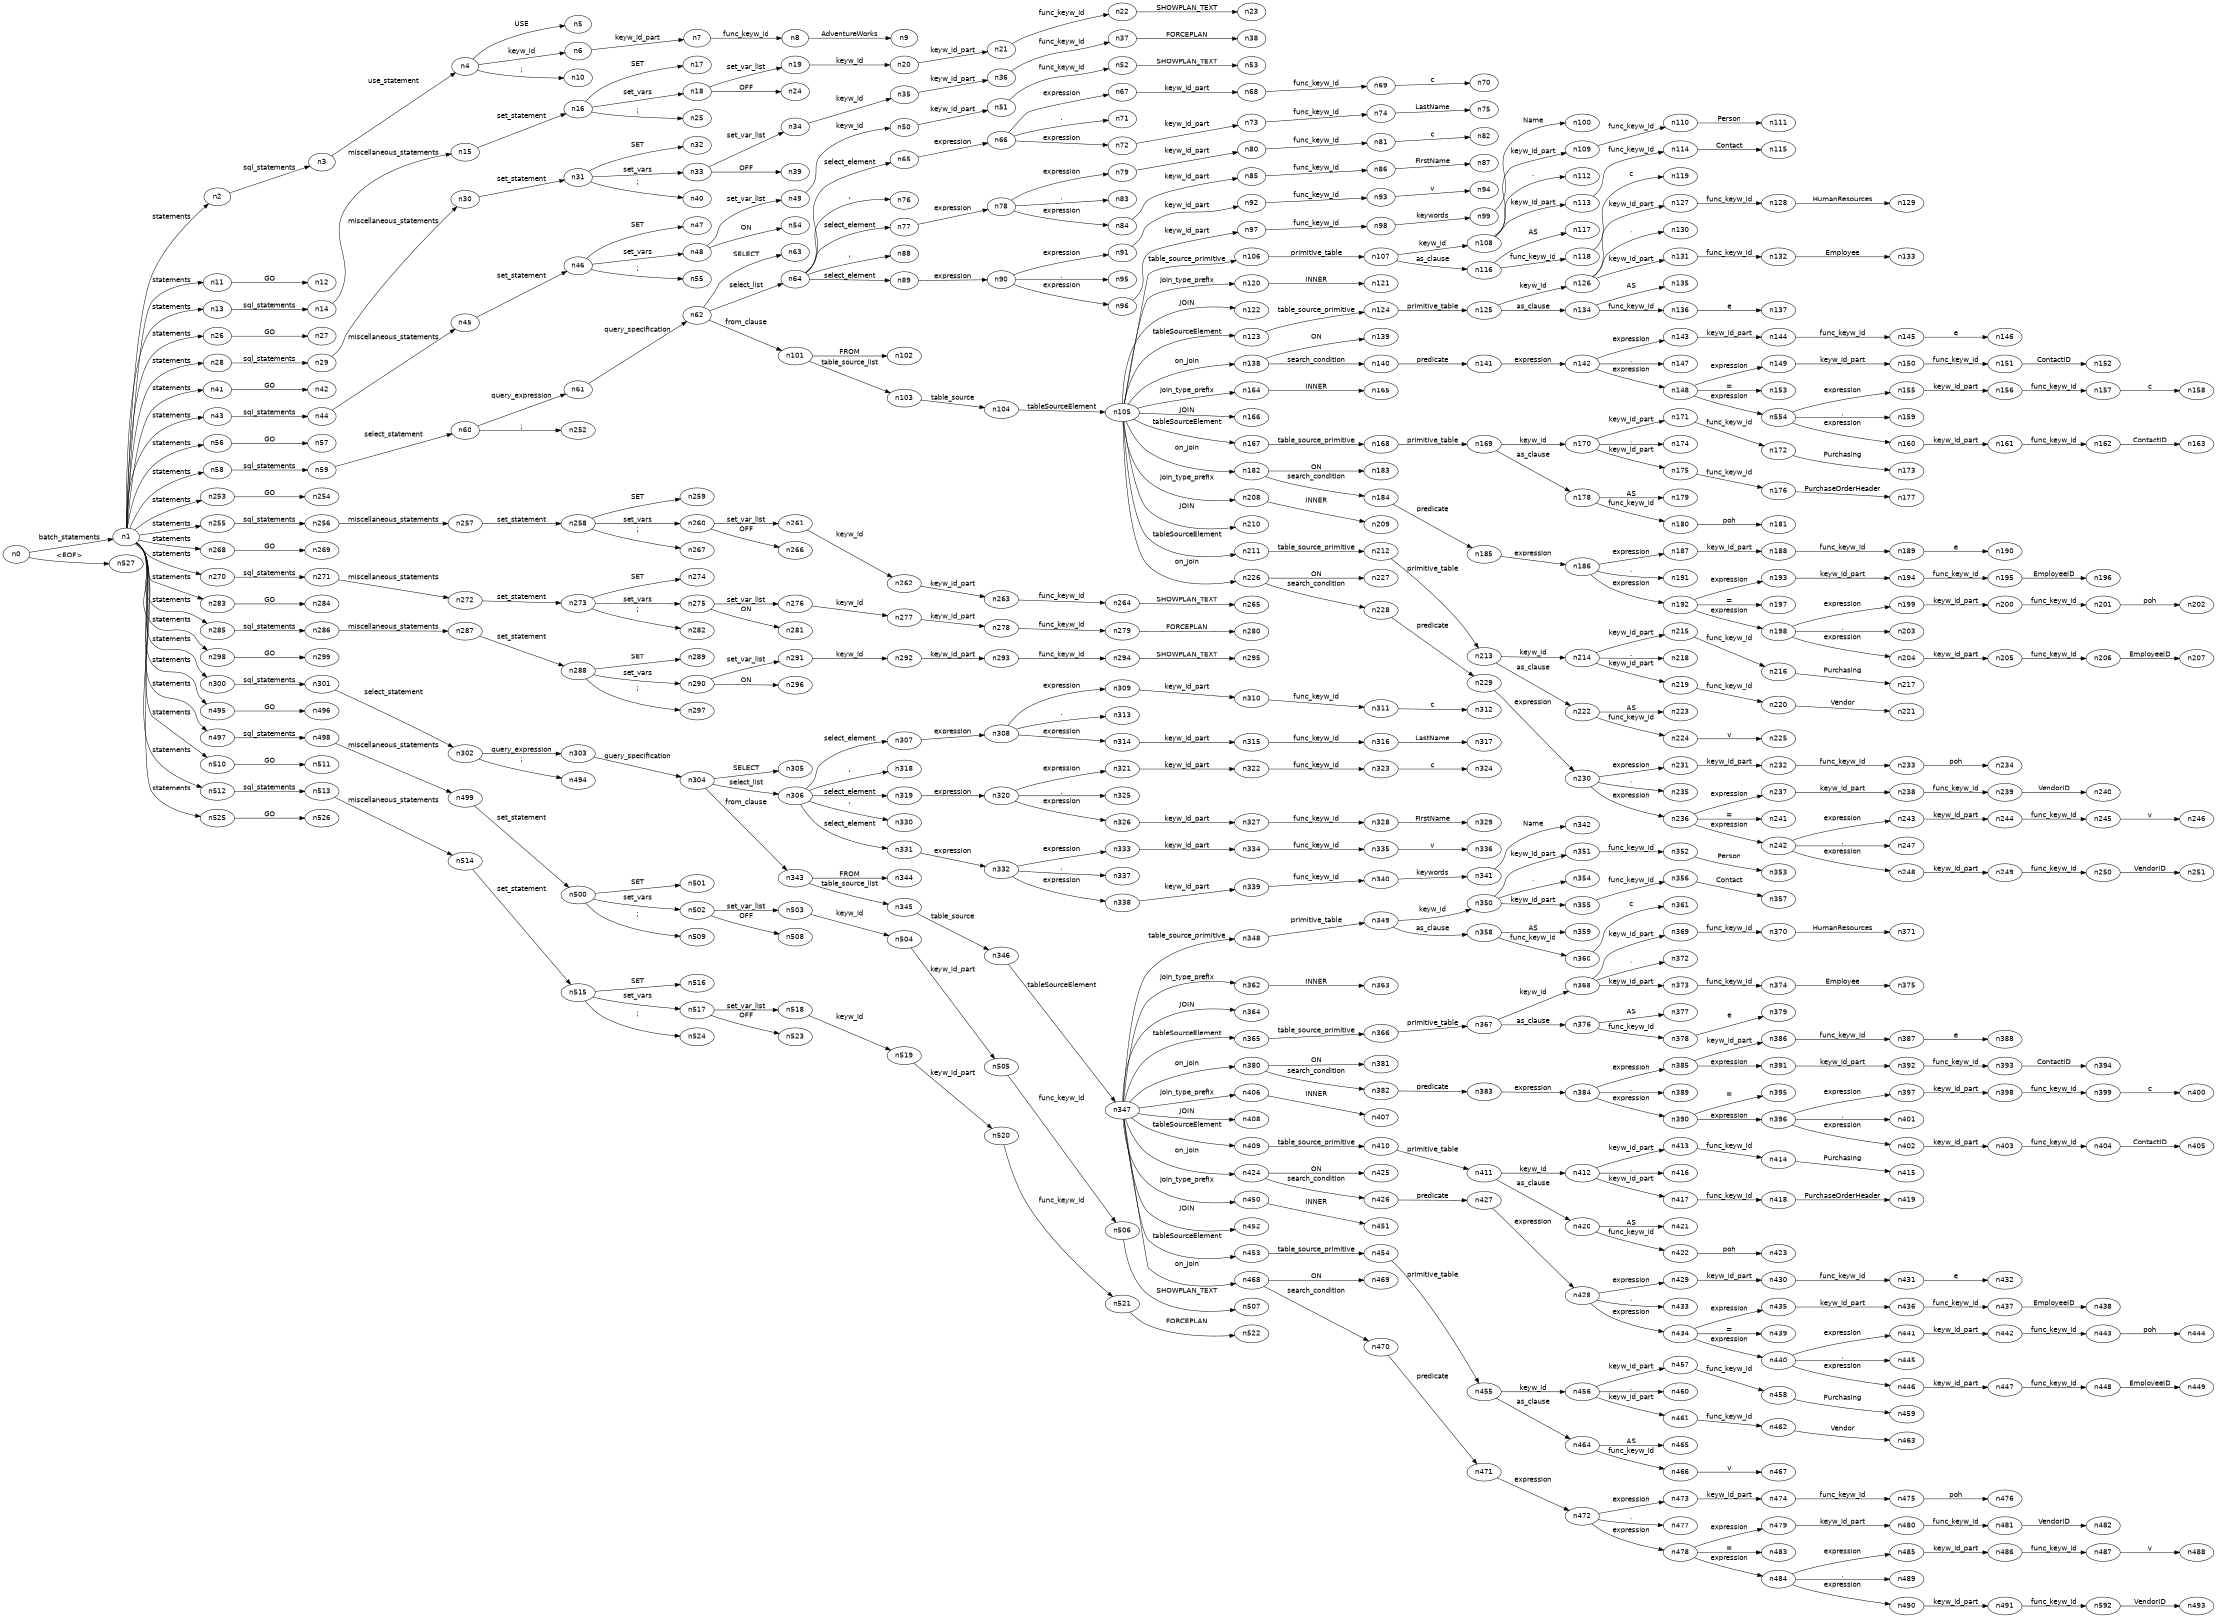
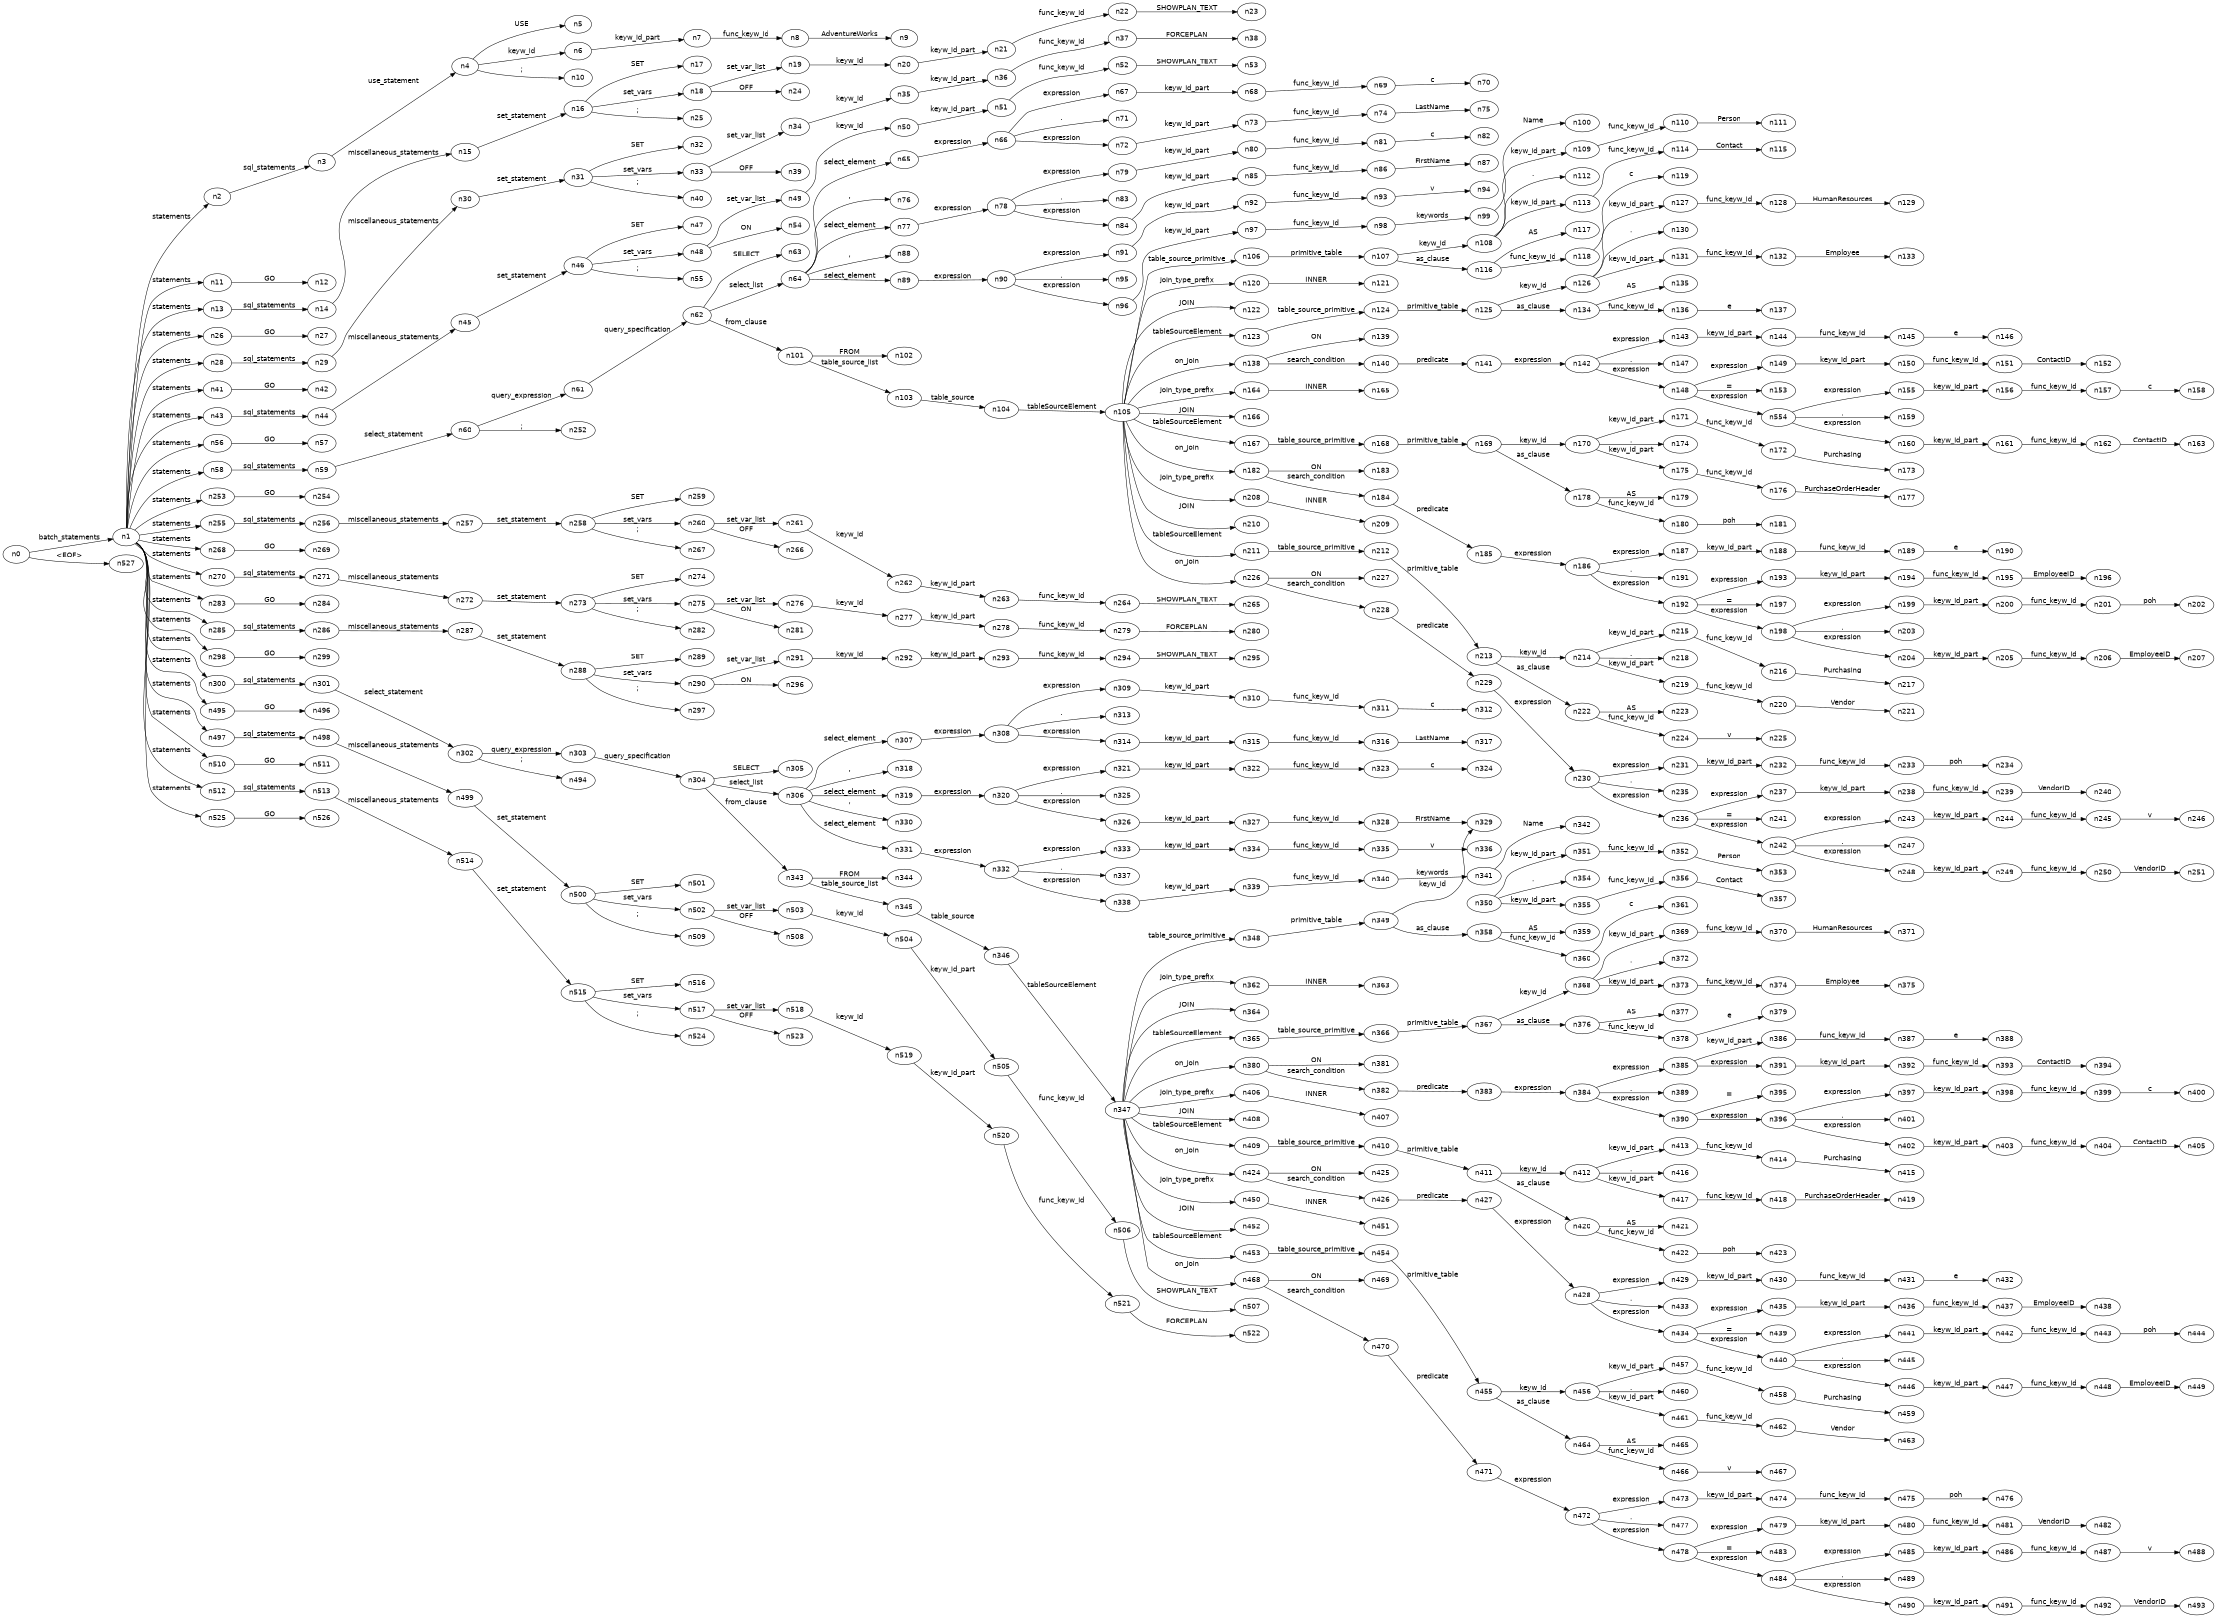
(1433, 918) -> (1453, 893)
(2103, 1606) -> (2103, 1606)
